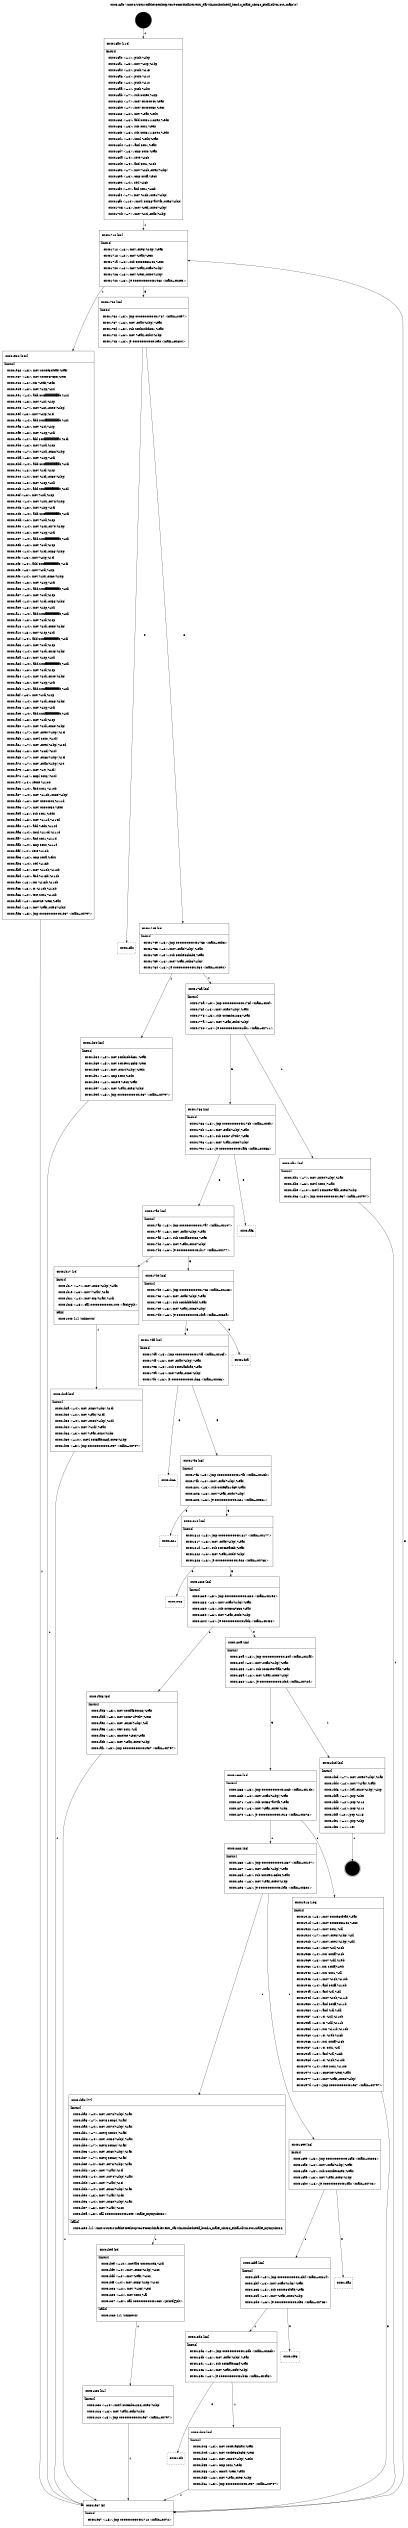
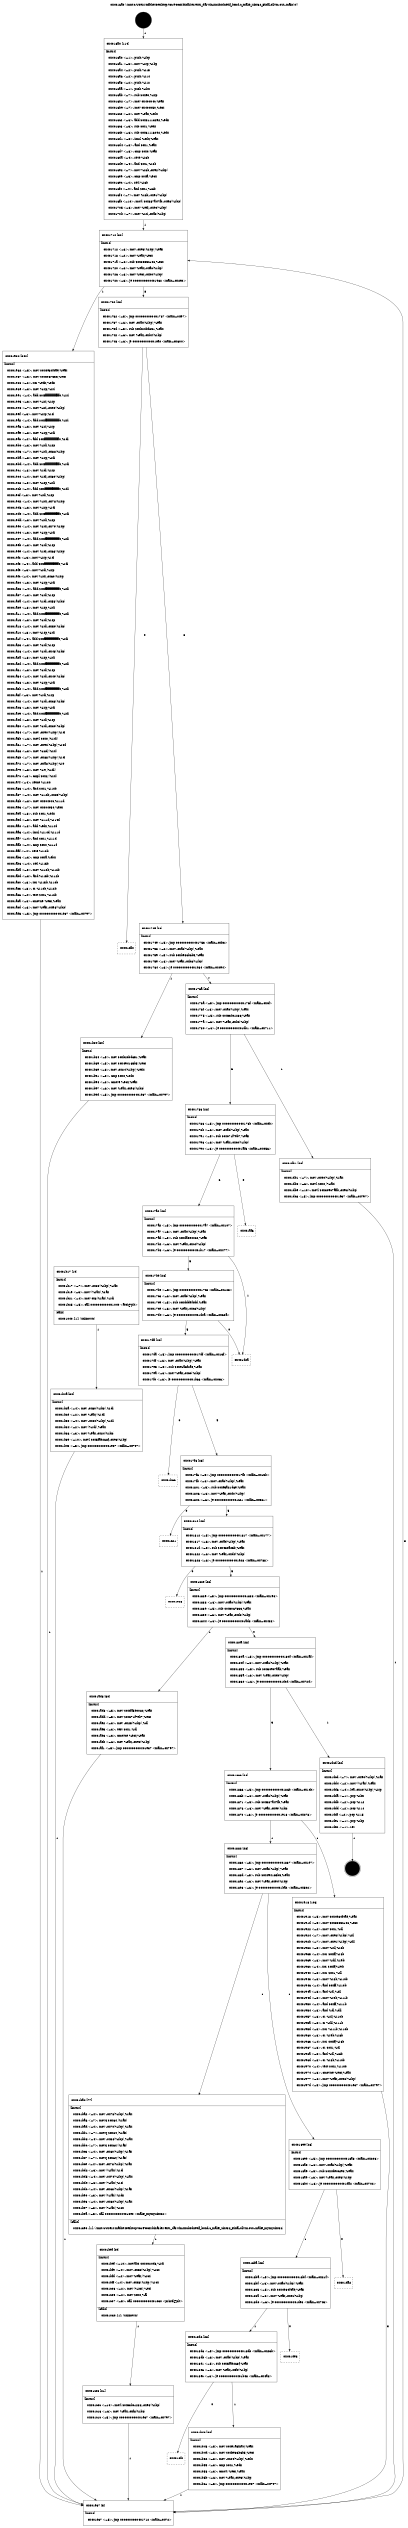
(146, 1261) -> (246, 1302)
